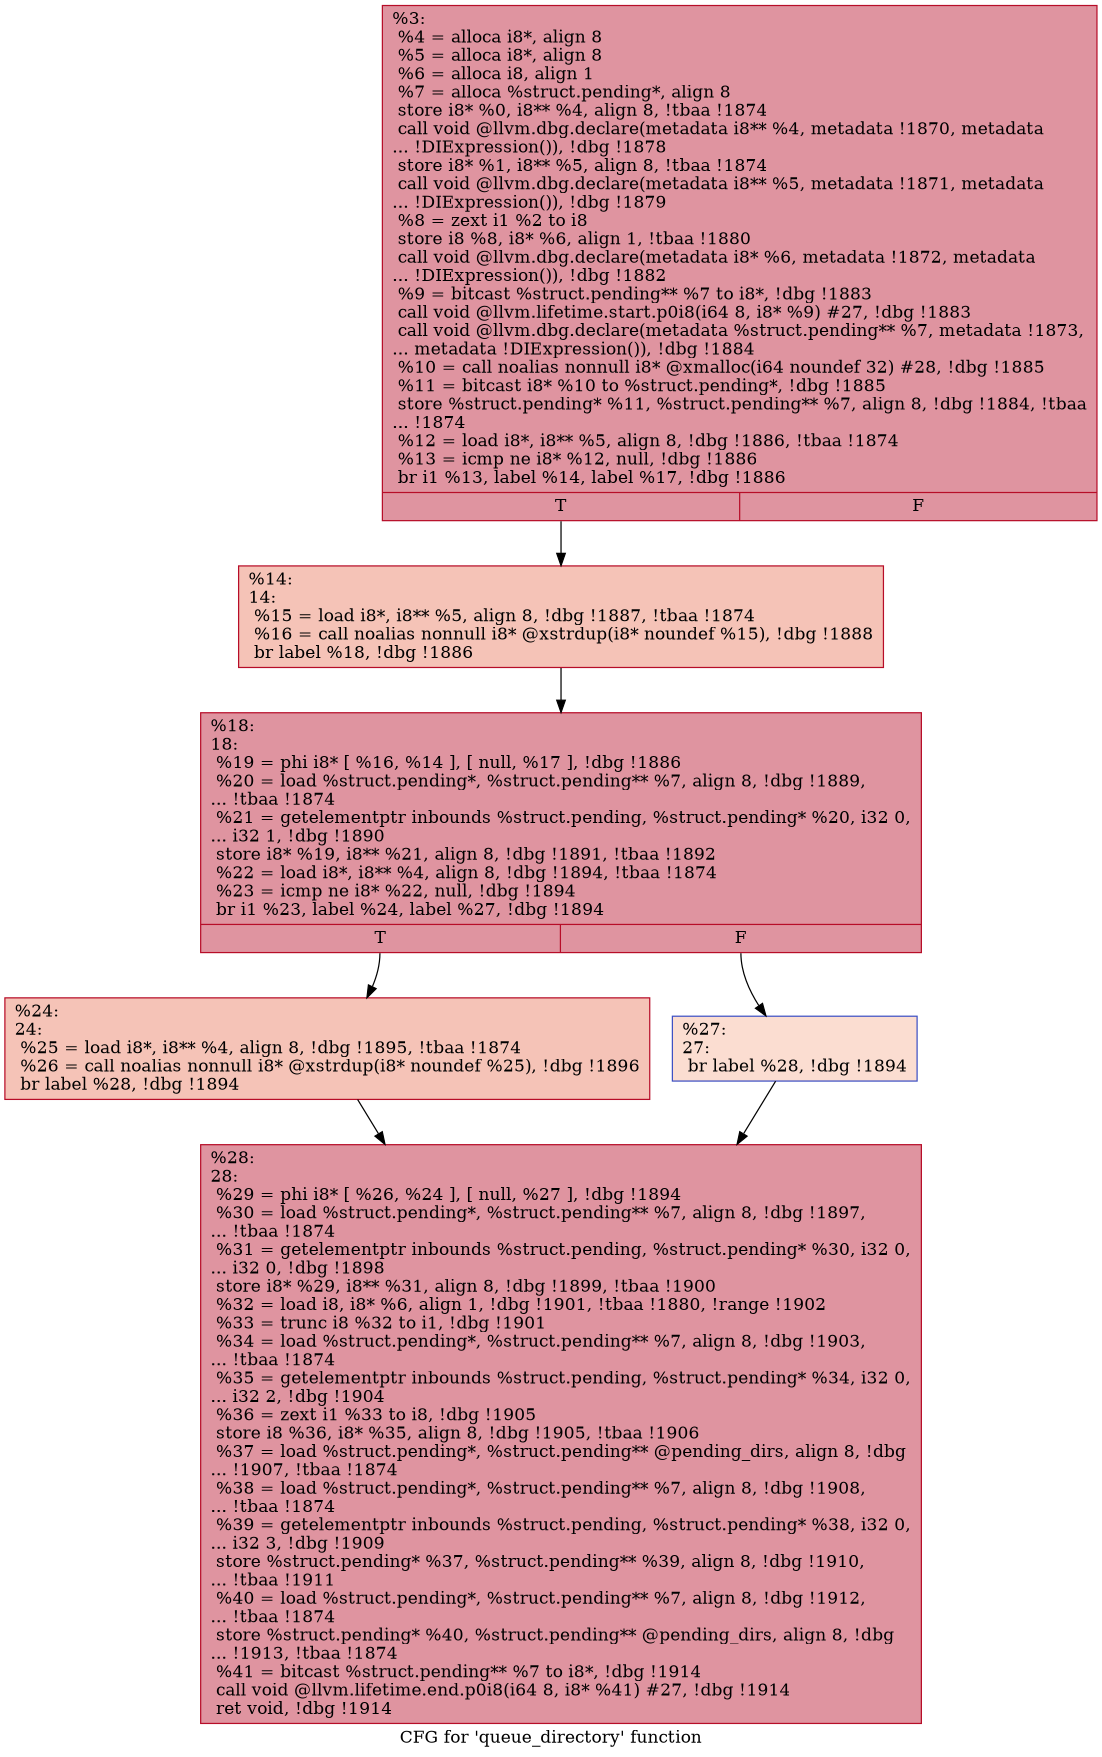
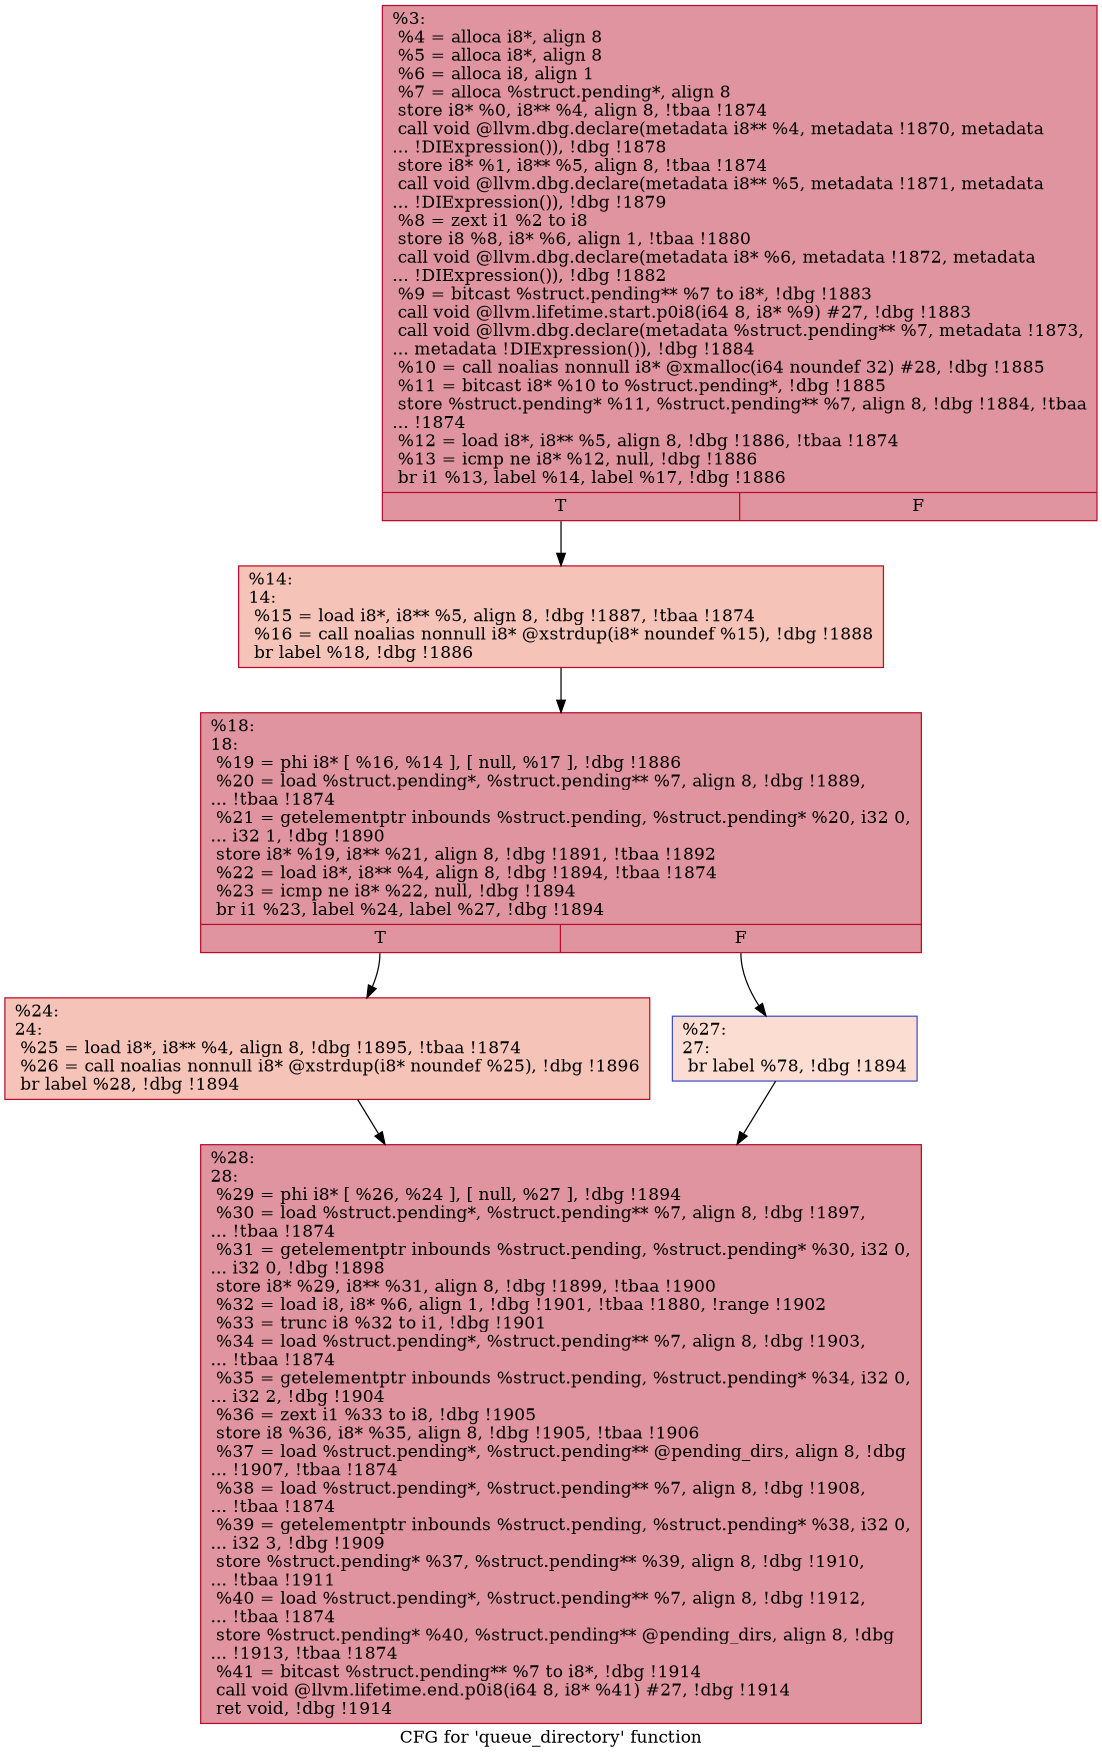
(795, 1066) -> (795, 1066)
